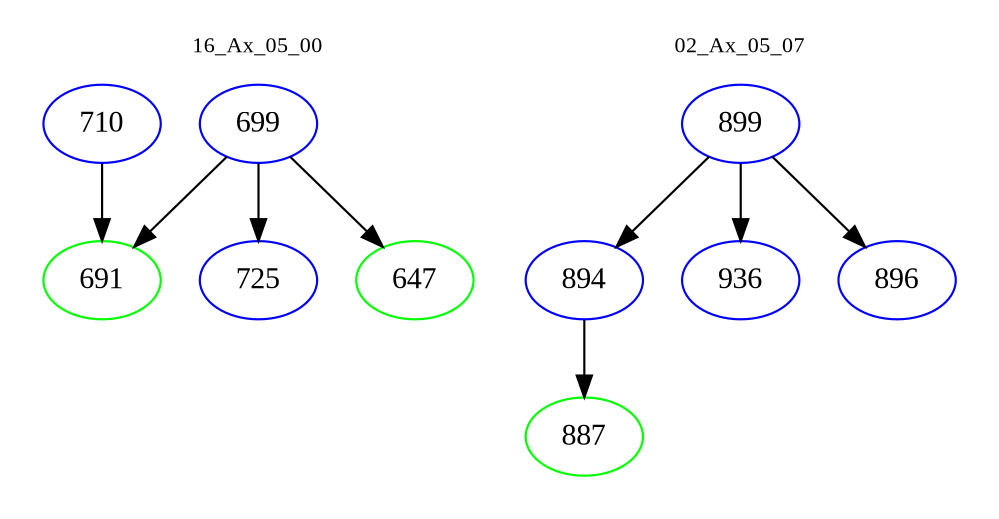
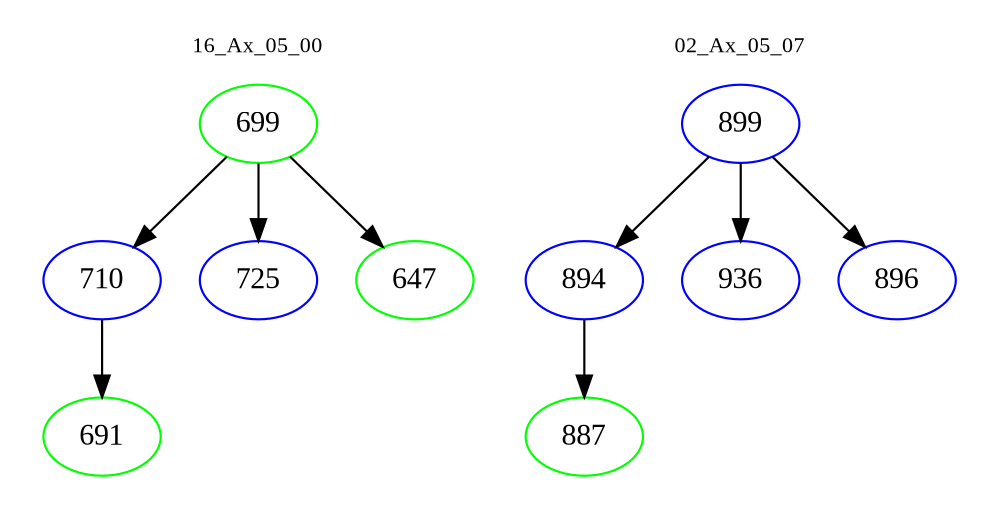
(258, 124) -> (258, 124)
(188, 194) -> (188, 194)
